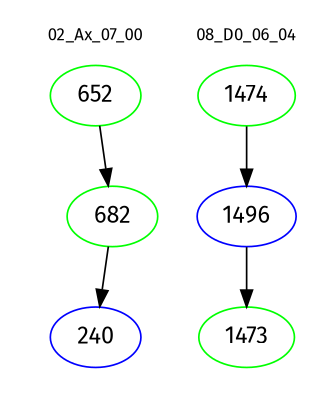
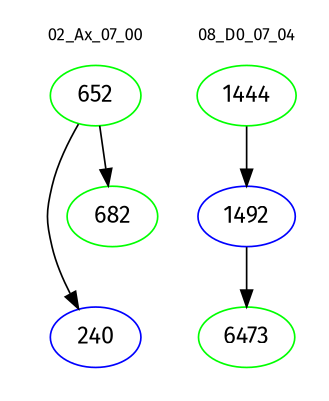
(247, 36) -> (247, 36)
(247, 96) -> (247, 96)
(247, 216) -> (247, 216)
(105, 268) -> (48, 208)
(247, 337) -> (247, 337)
